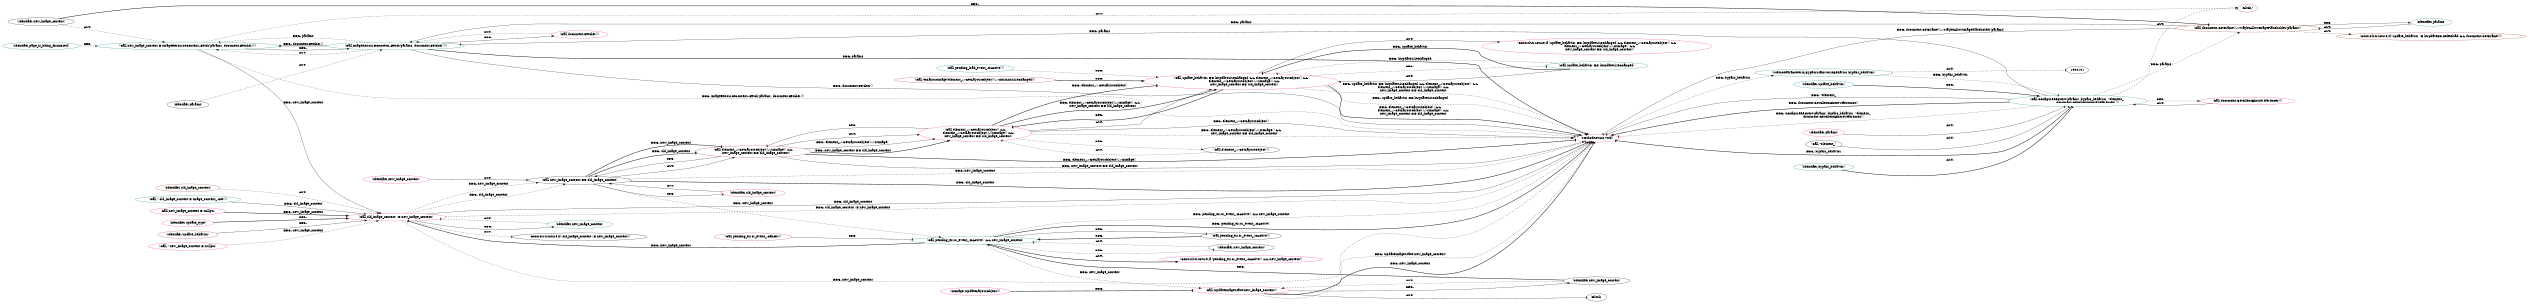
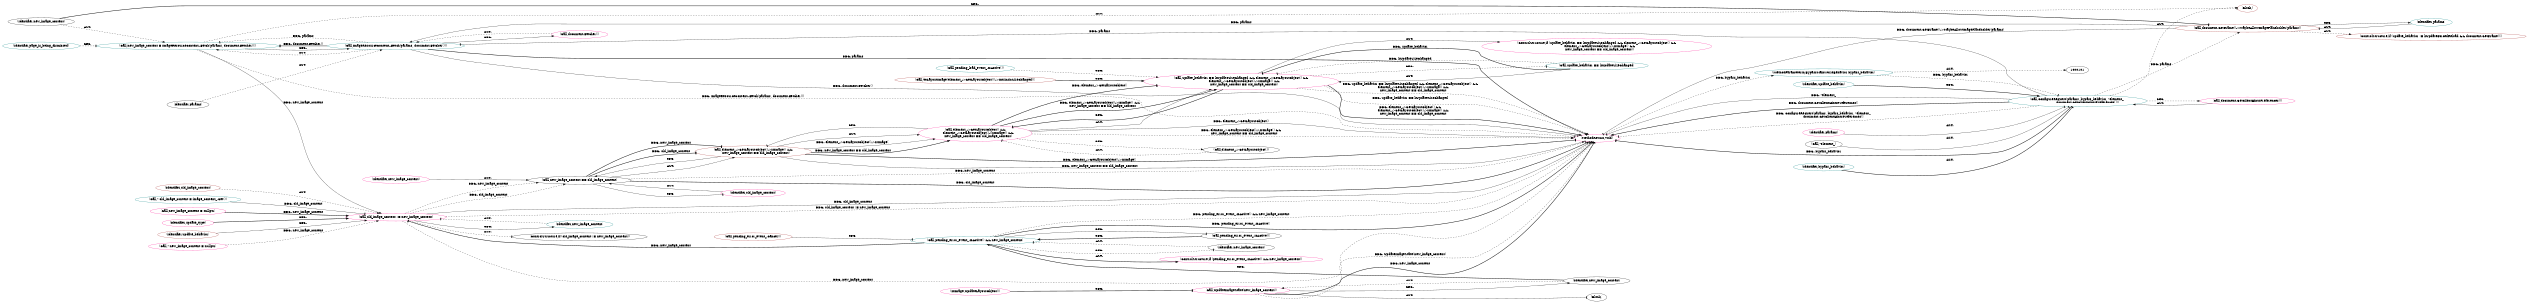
(1978, 71) -> (1978, 71)
(766, 216) -> none
(1088, 279) -> none
(1100, 289) -> (1100, 289)
